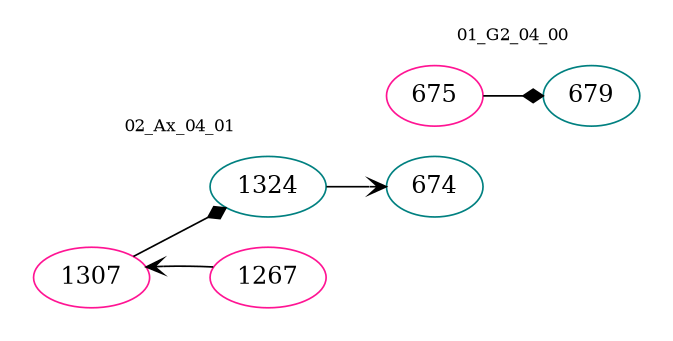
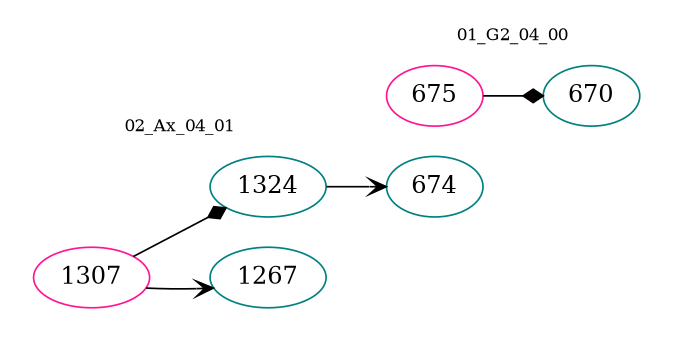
(592, 96) -> (592, 96)
(188, 266) -> (171, 289)
(268, 278) -> (268, 278)
